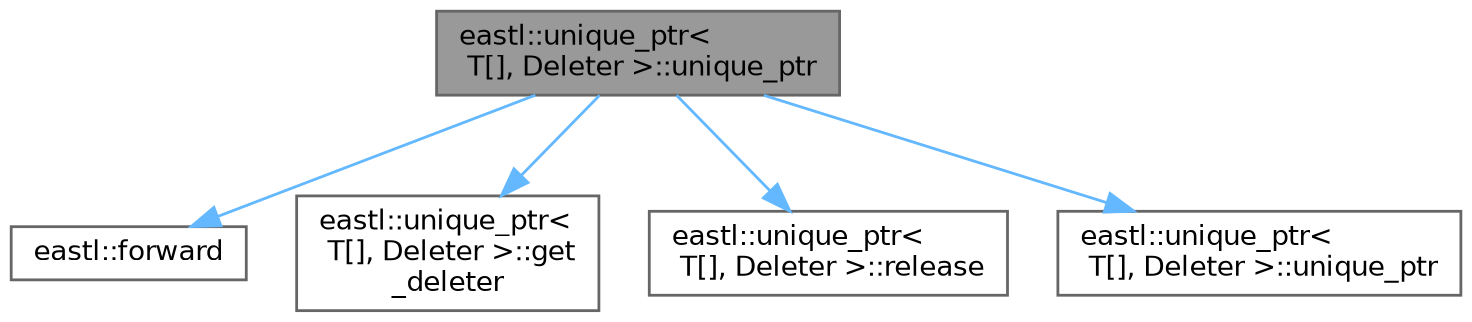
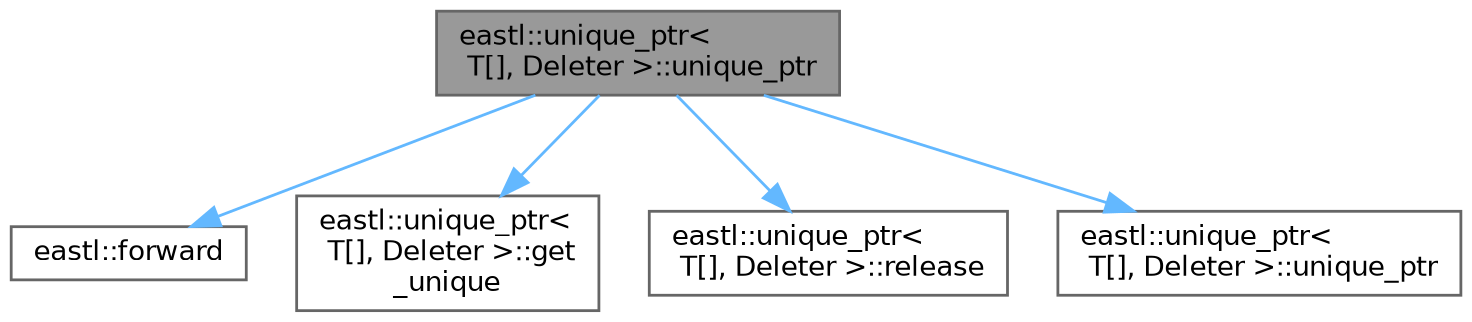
(448, 253) -> (448, 253)
